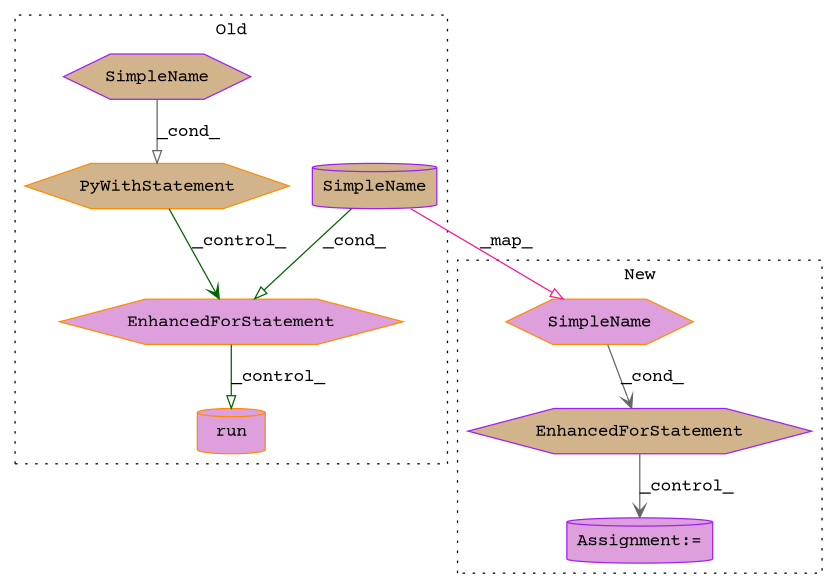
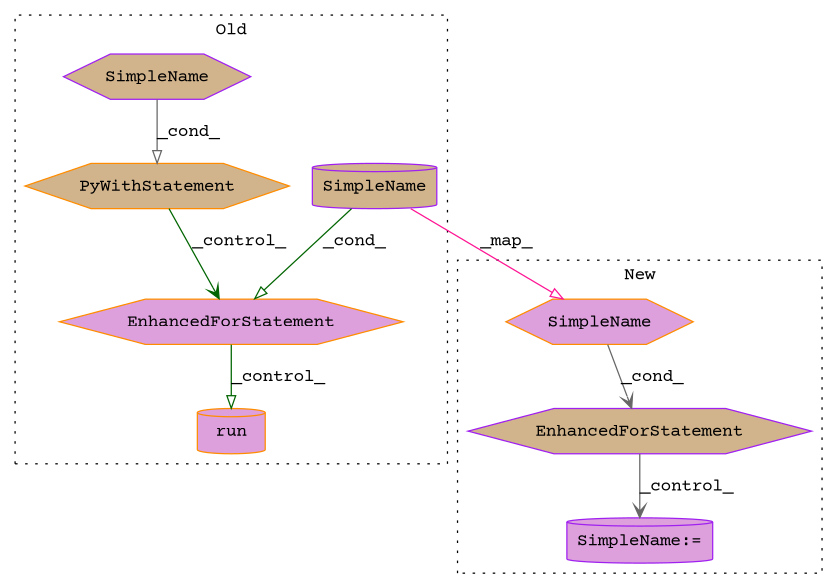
(640, 540) -> (640, 540)
